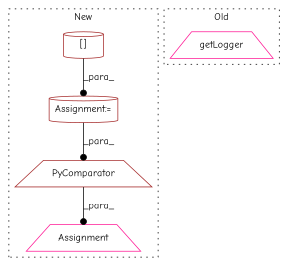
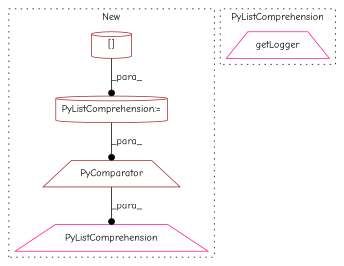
(222, 17) -> (278, 17)
(83, 109) -> (112, 109)
(83, 238) -> (112, 238)
